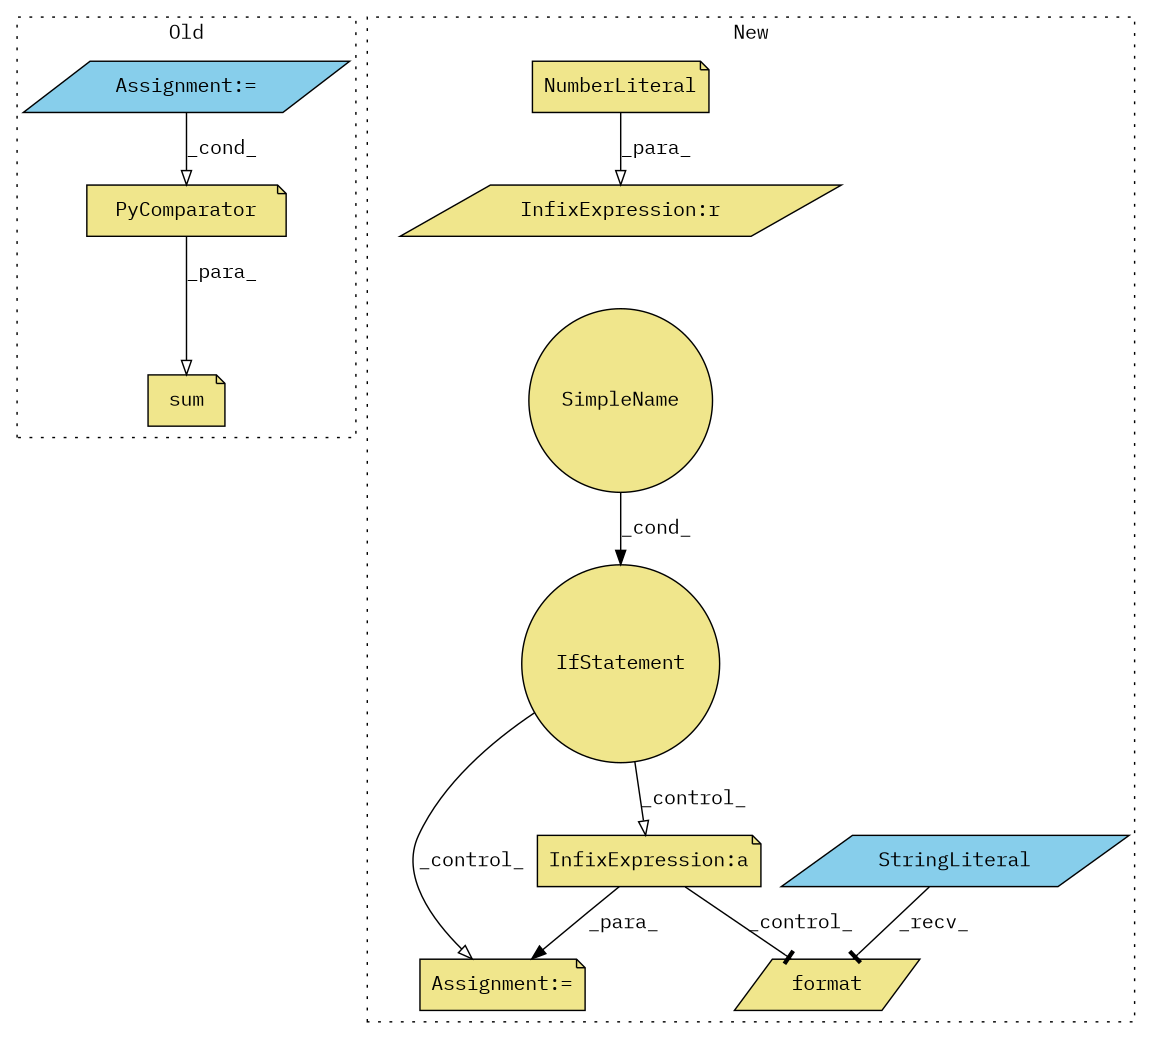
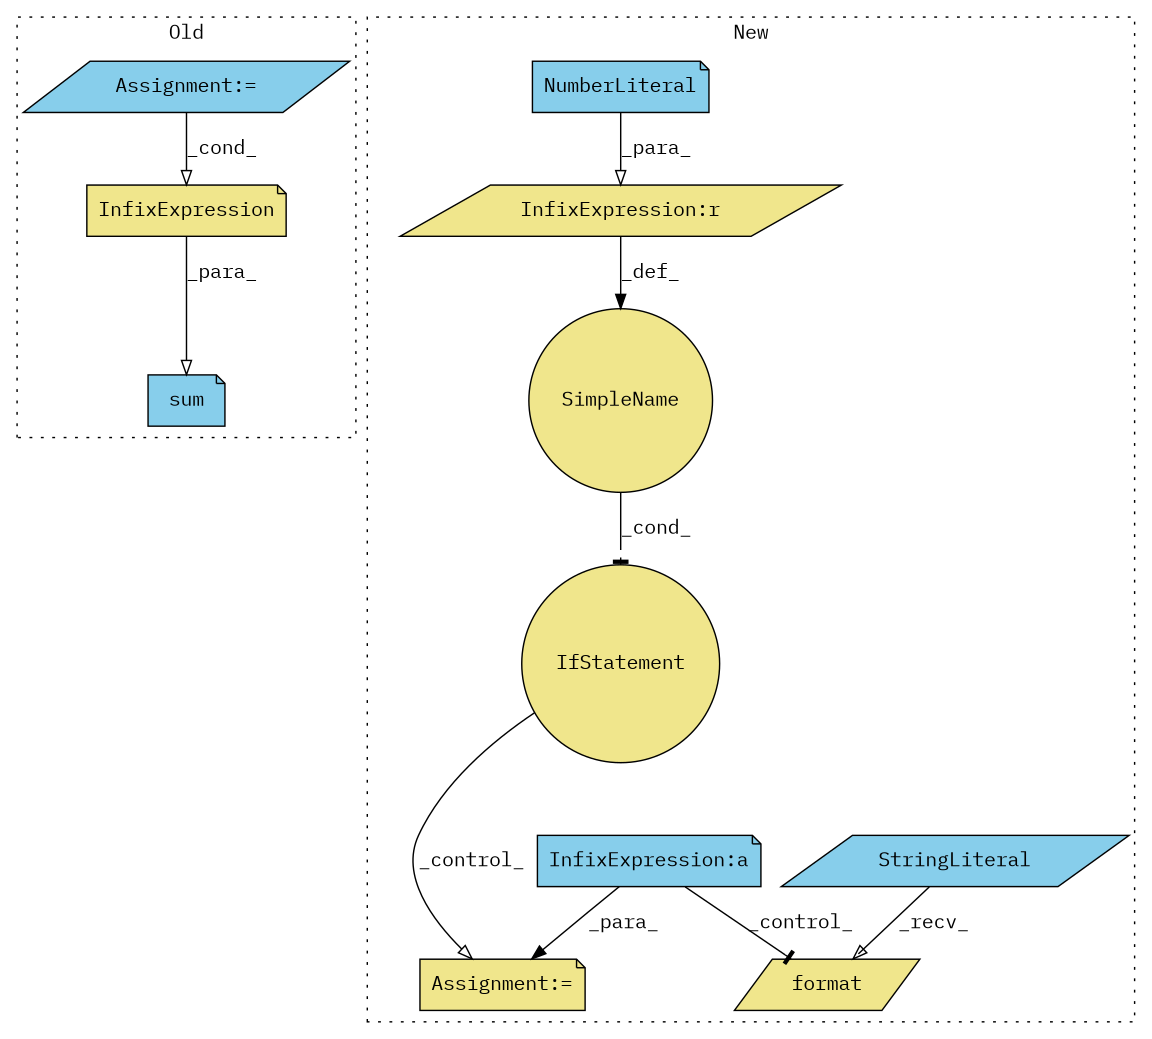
(621, 87) -> (621, 87)
(186, 211) -> (186, 211)
none -> (621, 265)
(186, 401) -> (186, 401)
(621, 521) -> (621, 521)
(639, 791) -> none
(649, 861) -> (649, 861)
(894, 920) -> (894, 920)
